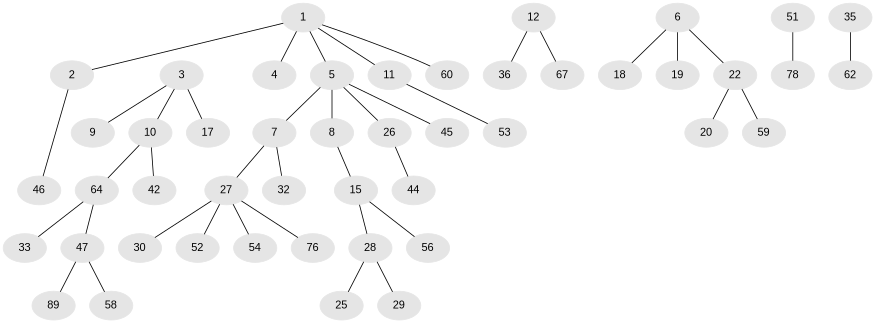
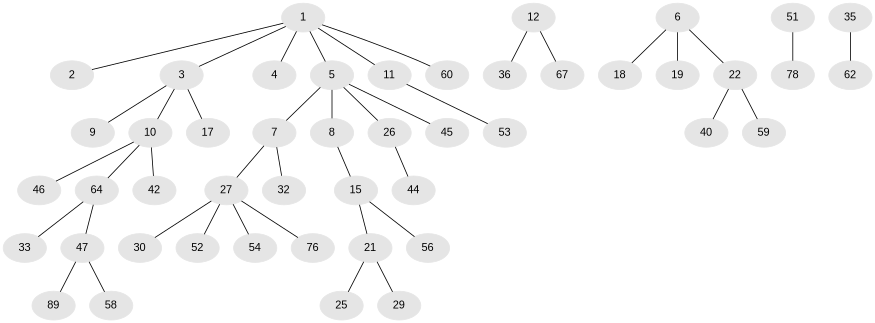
none -> (242, 46)
(56, 133) -> (95, 162)
(706, 133) -> (706, 133)
(370, 248) -> (370, 248)
